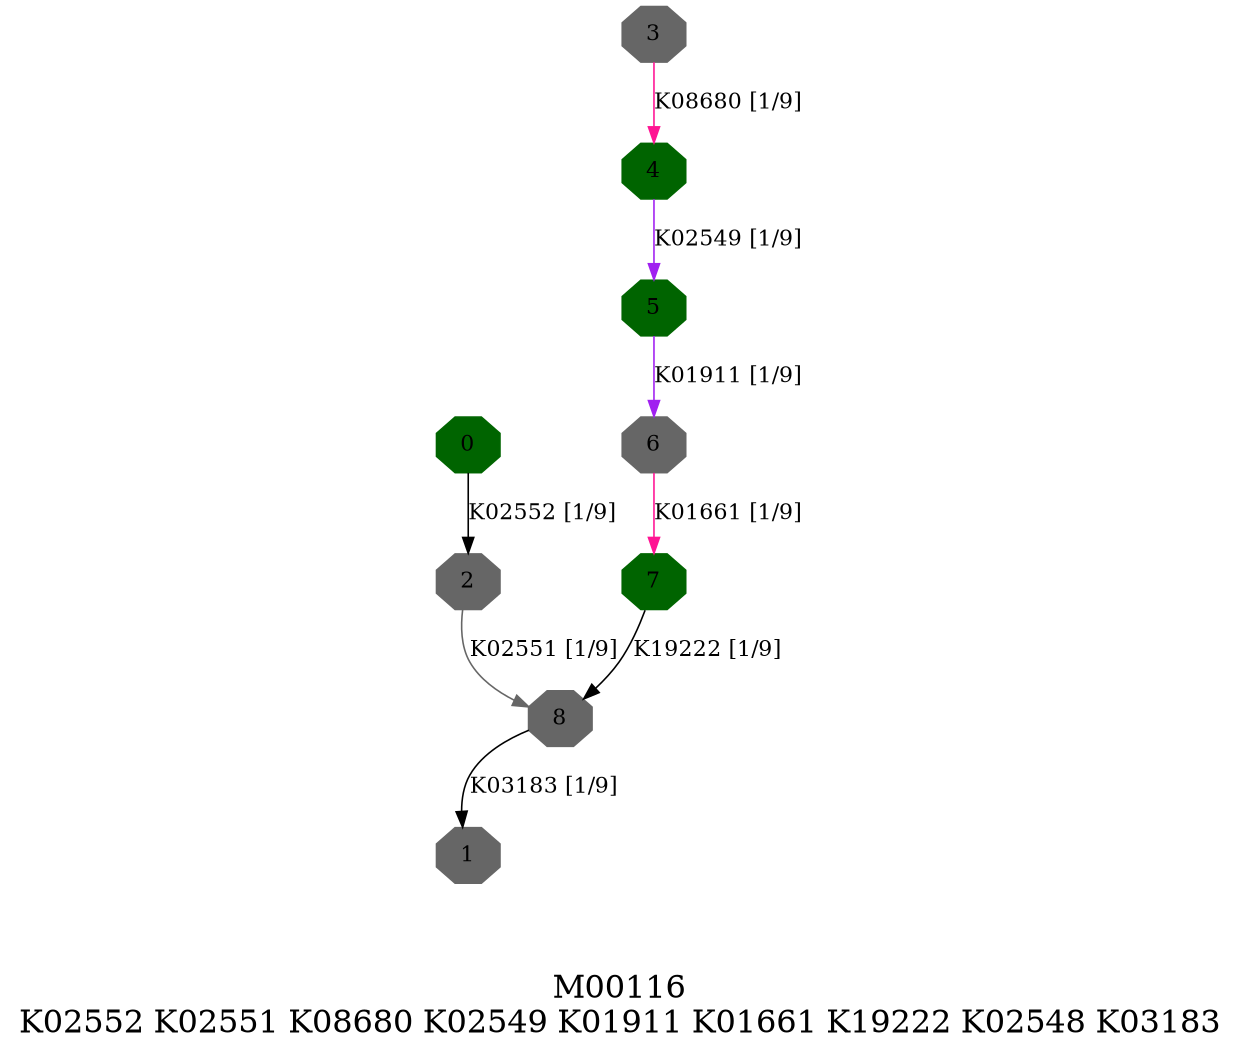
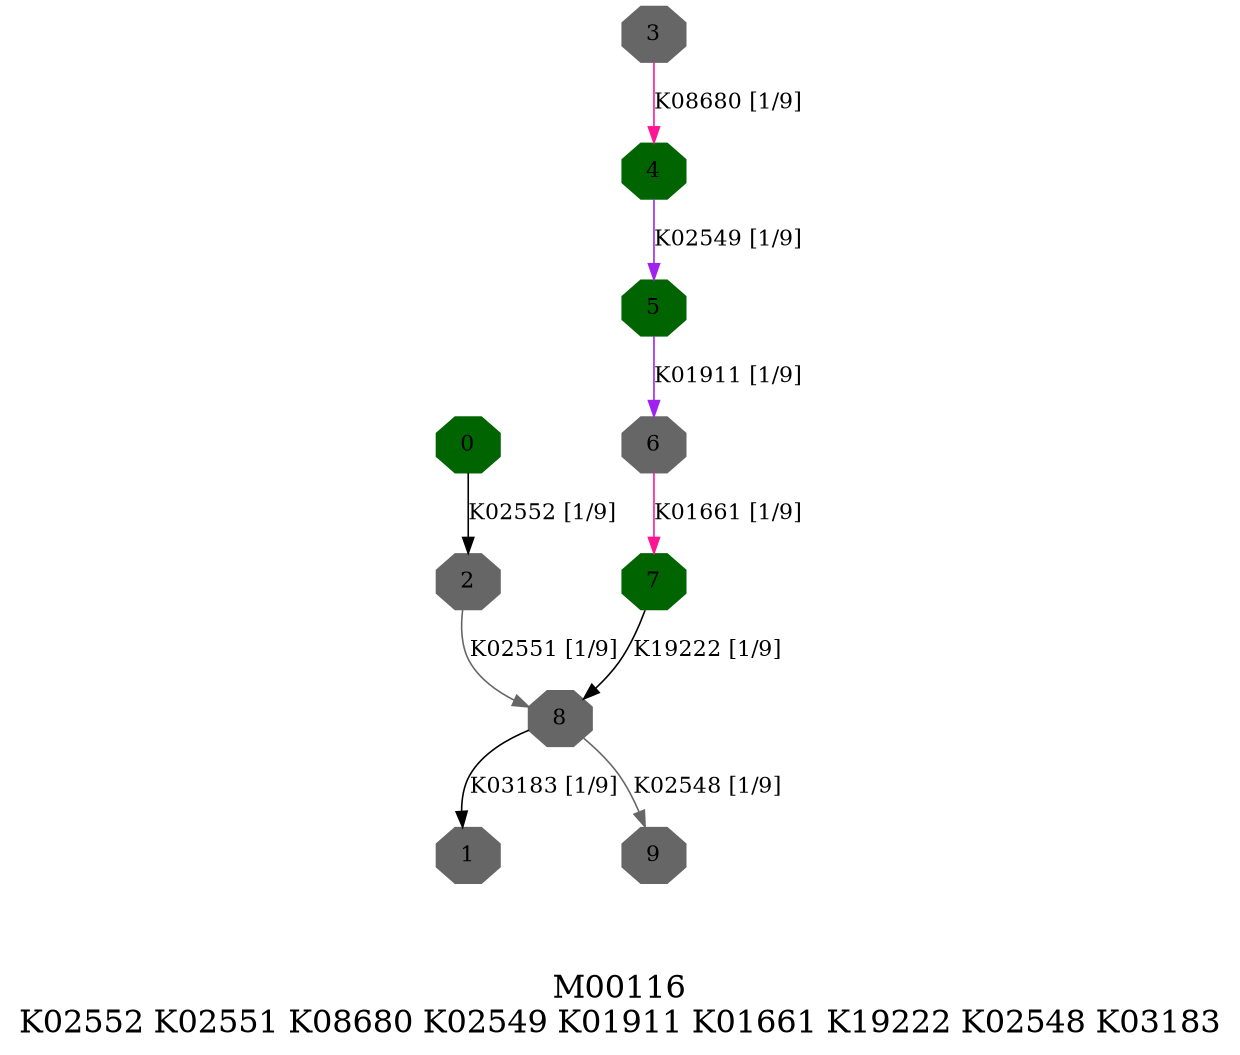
none -> (654, 855)
